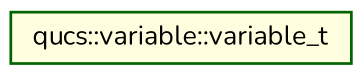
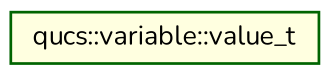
(181, 38) -> (165, 38)
